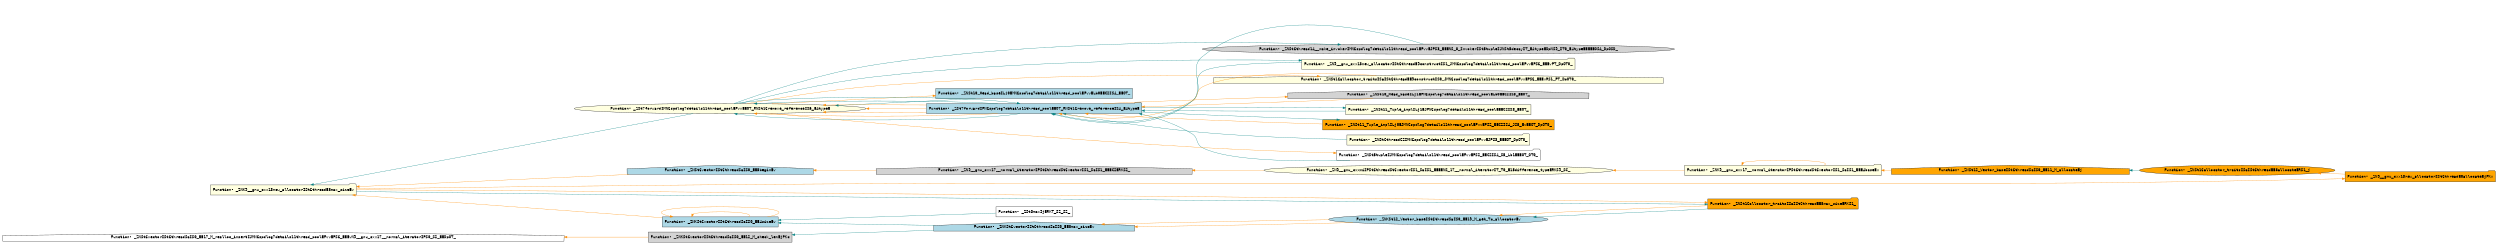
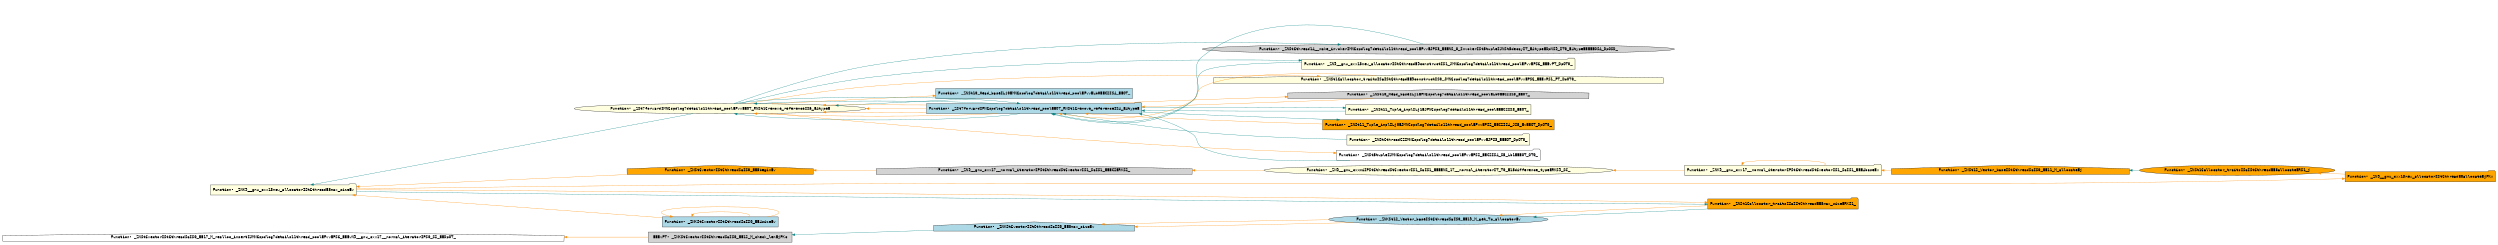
(720, 170) -> (720, 170)
(1034, 212) -> none
(858, 224) -> none
(720, 237) -> (720, 237)
